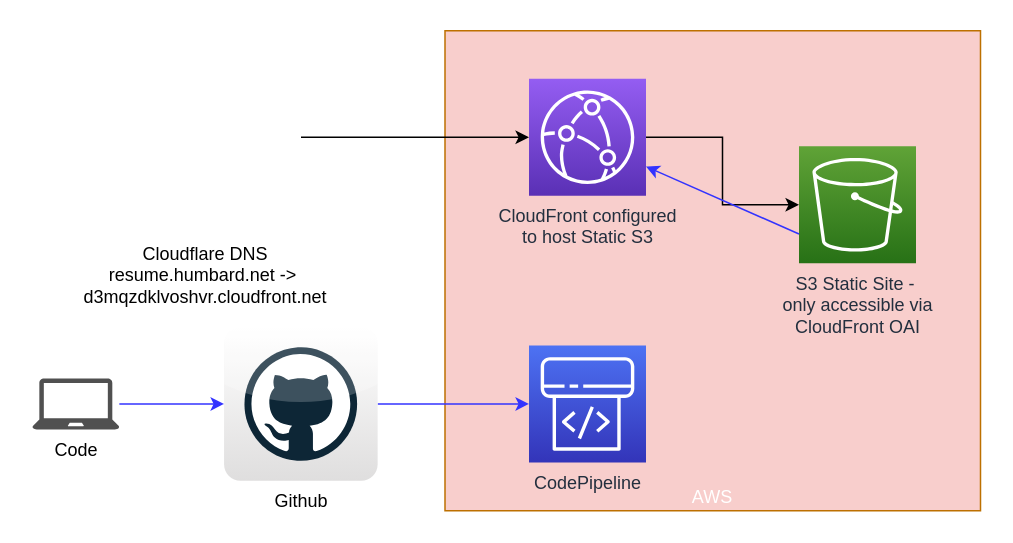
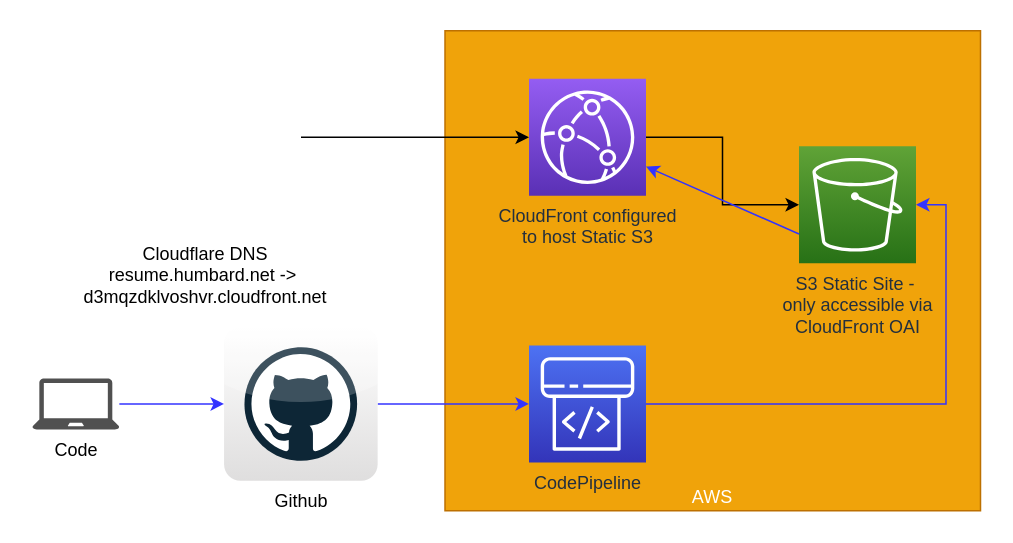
(713, 271) -> (713, 271)
none -> (905, 404)
